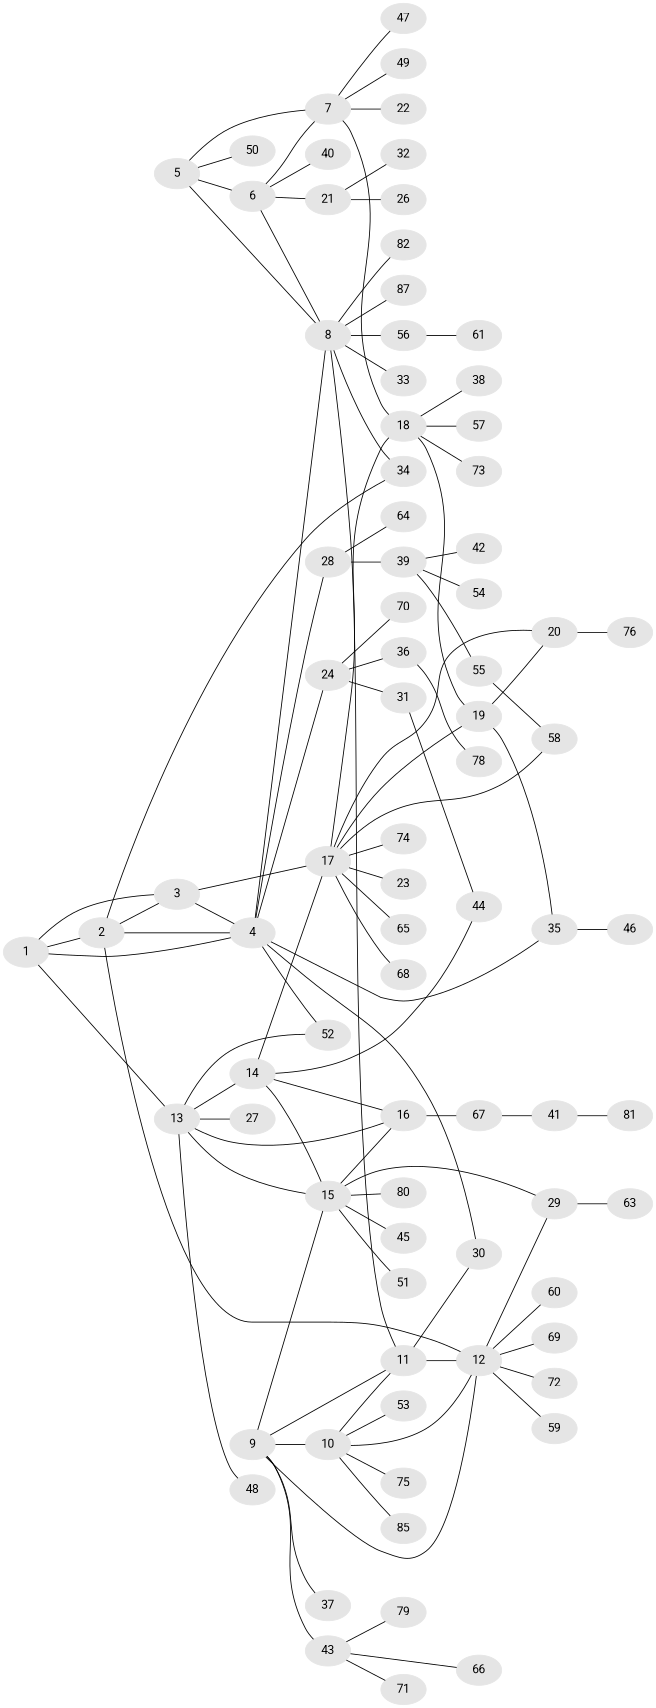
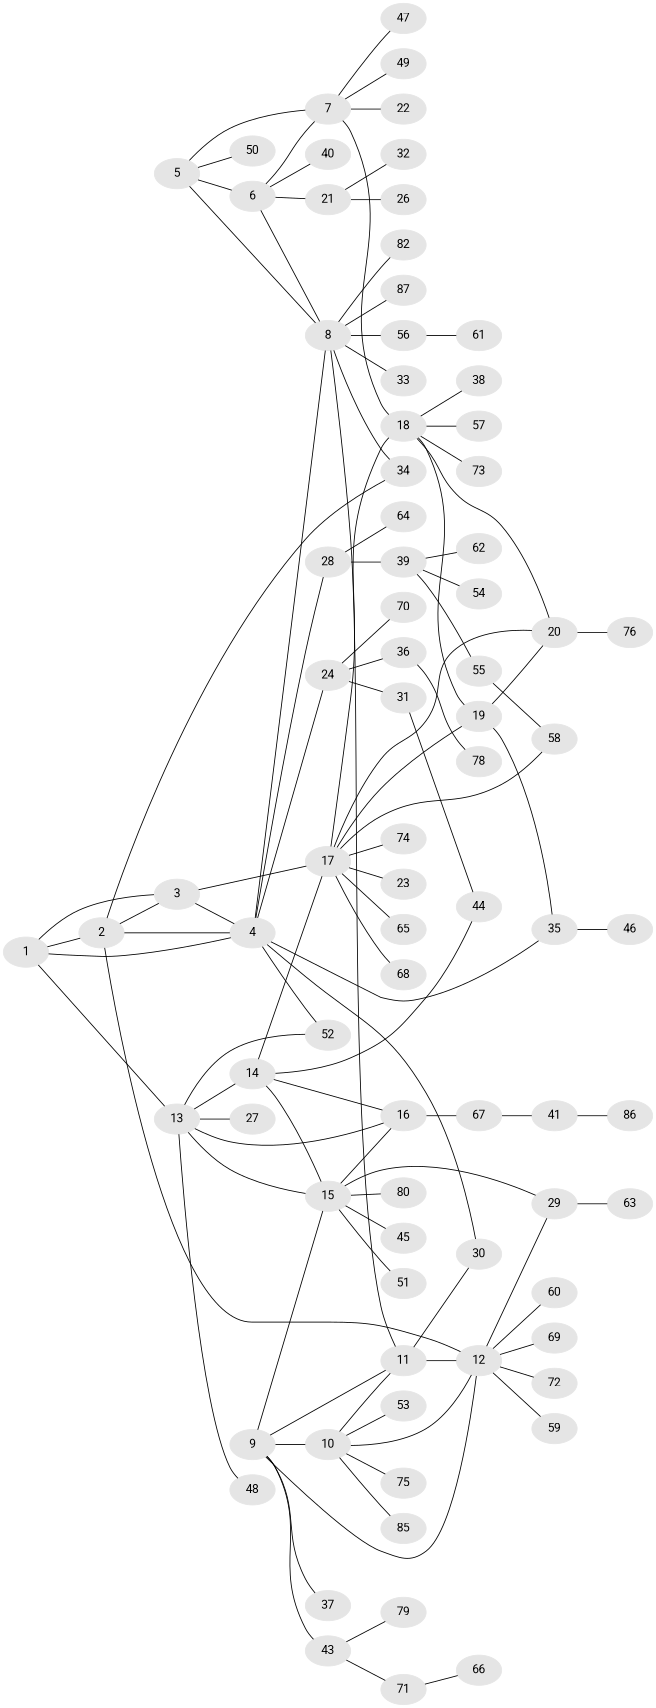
none -> (494, 519)
(479, 549) -> (479, 549)
(630, 1116) -> (630, 1116)
(404, 1661) -> (441, 1680)
